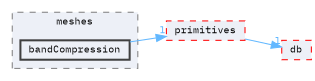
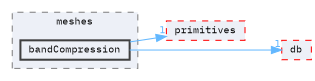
(258, 42) -> (200, 50)
